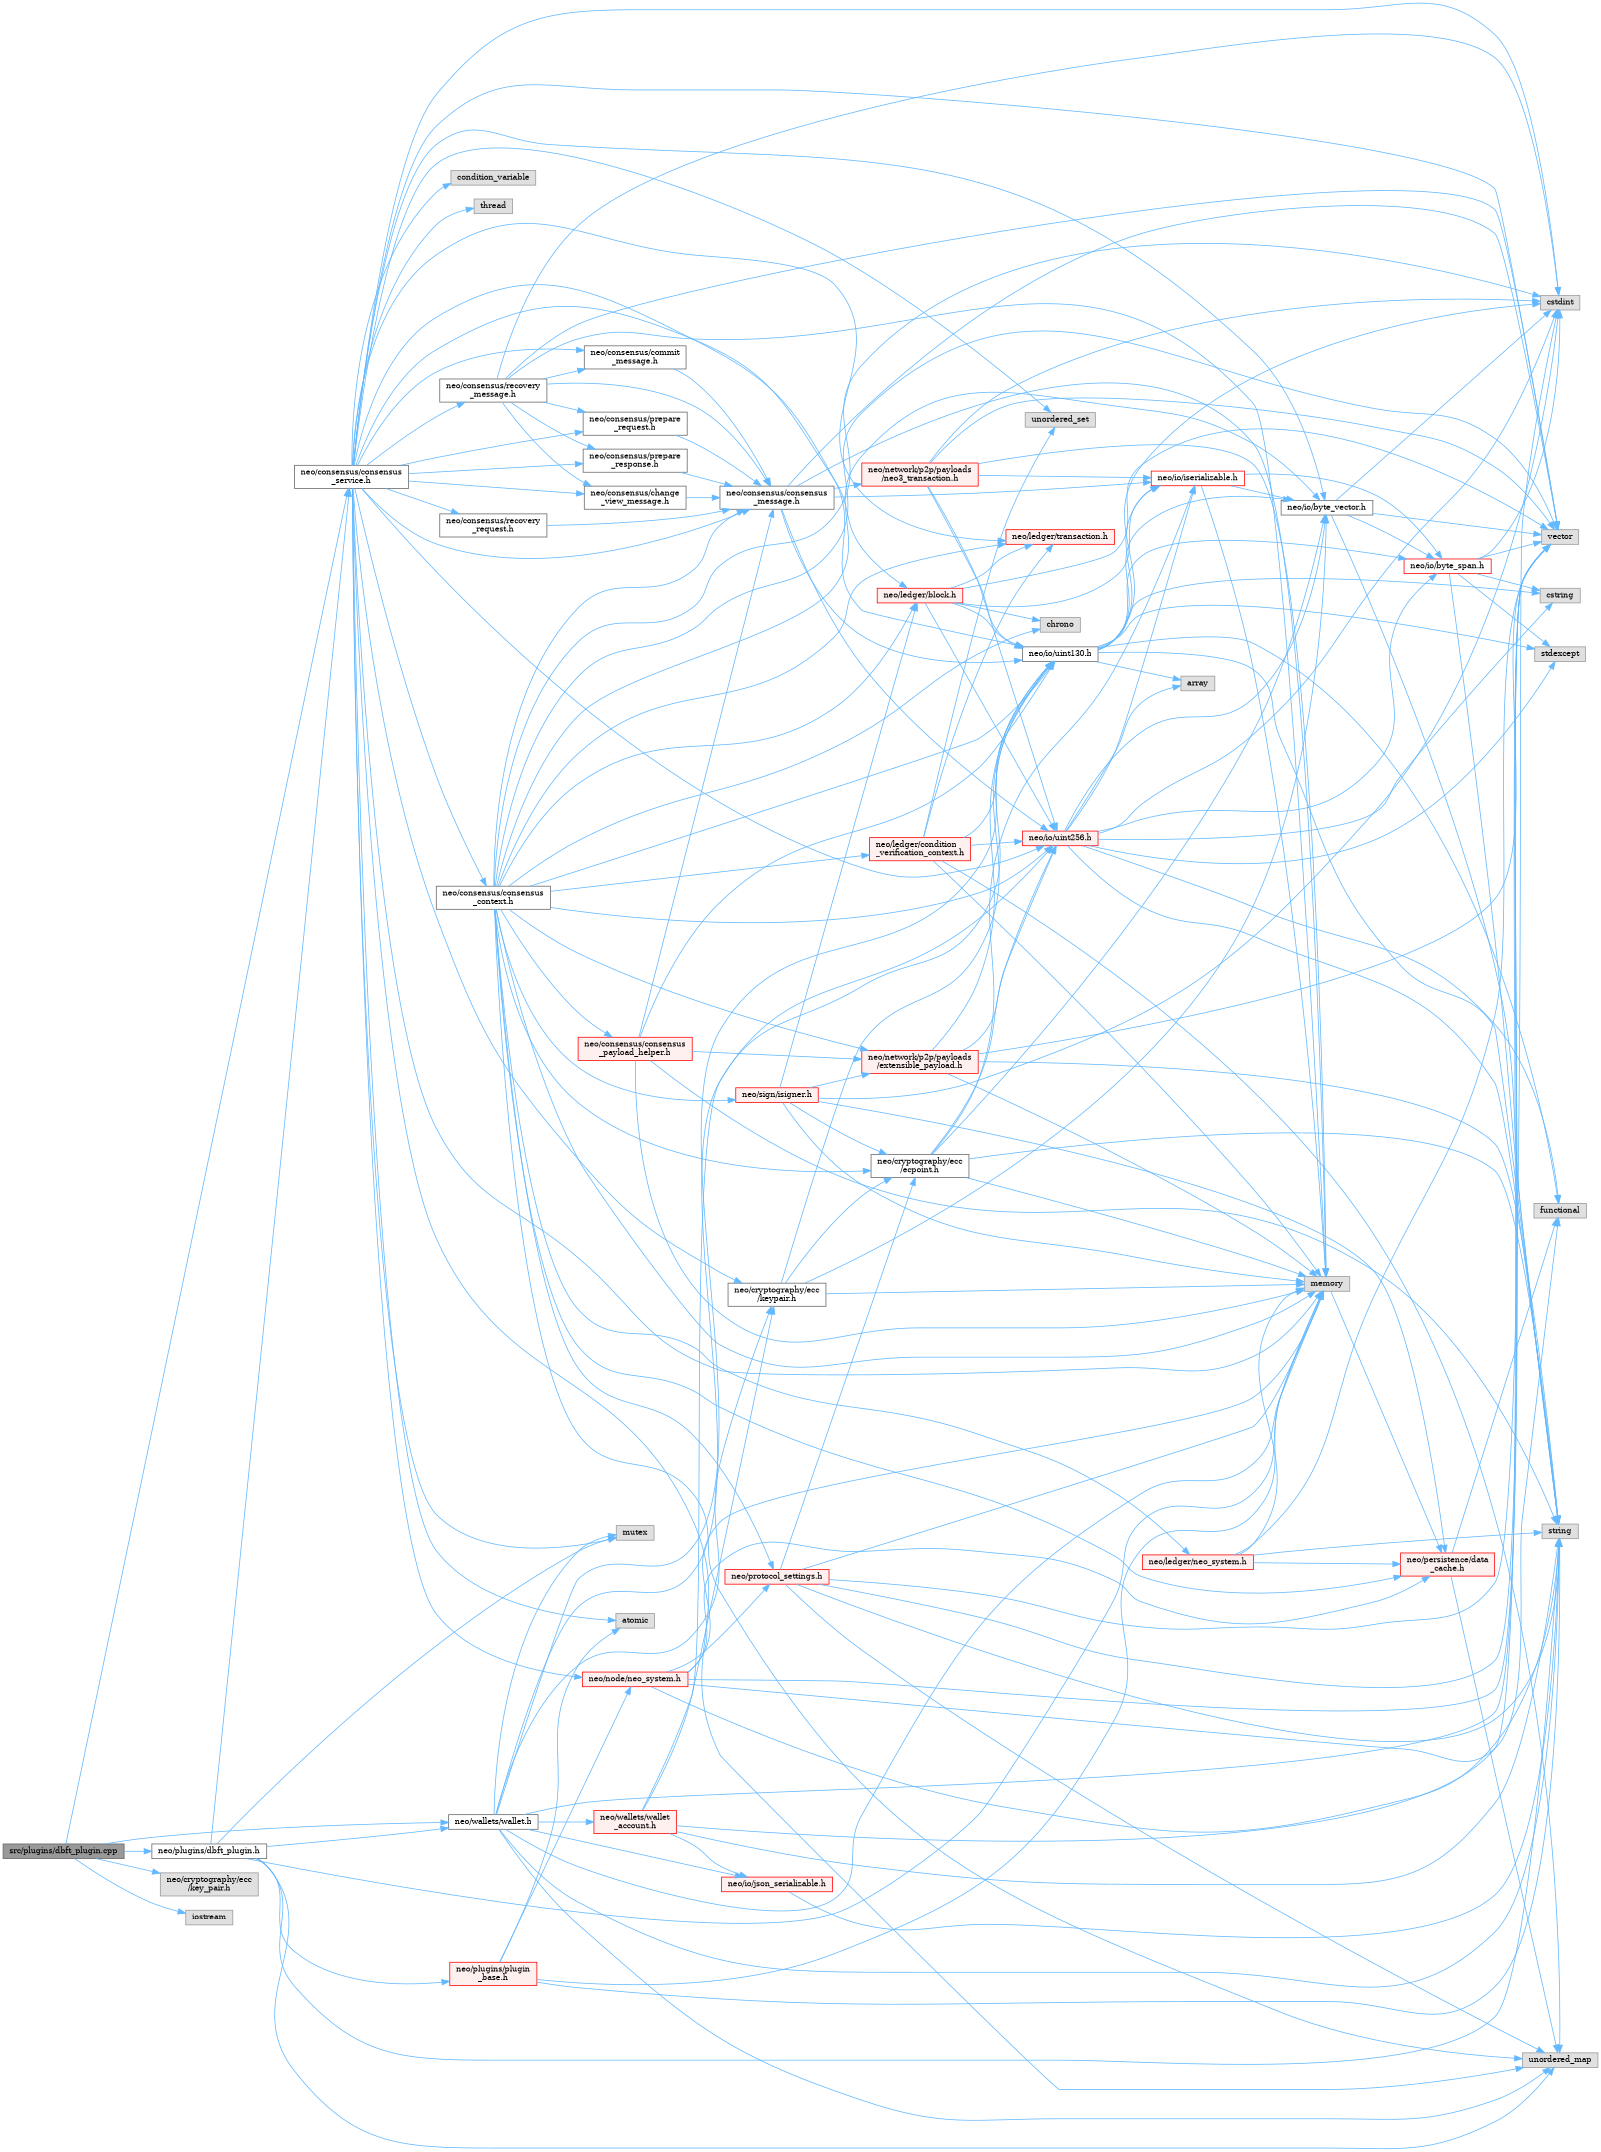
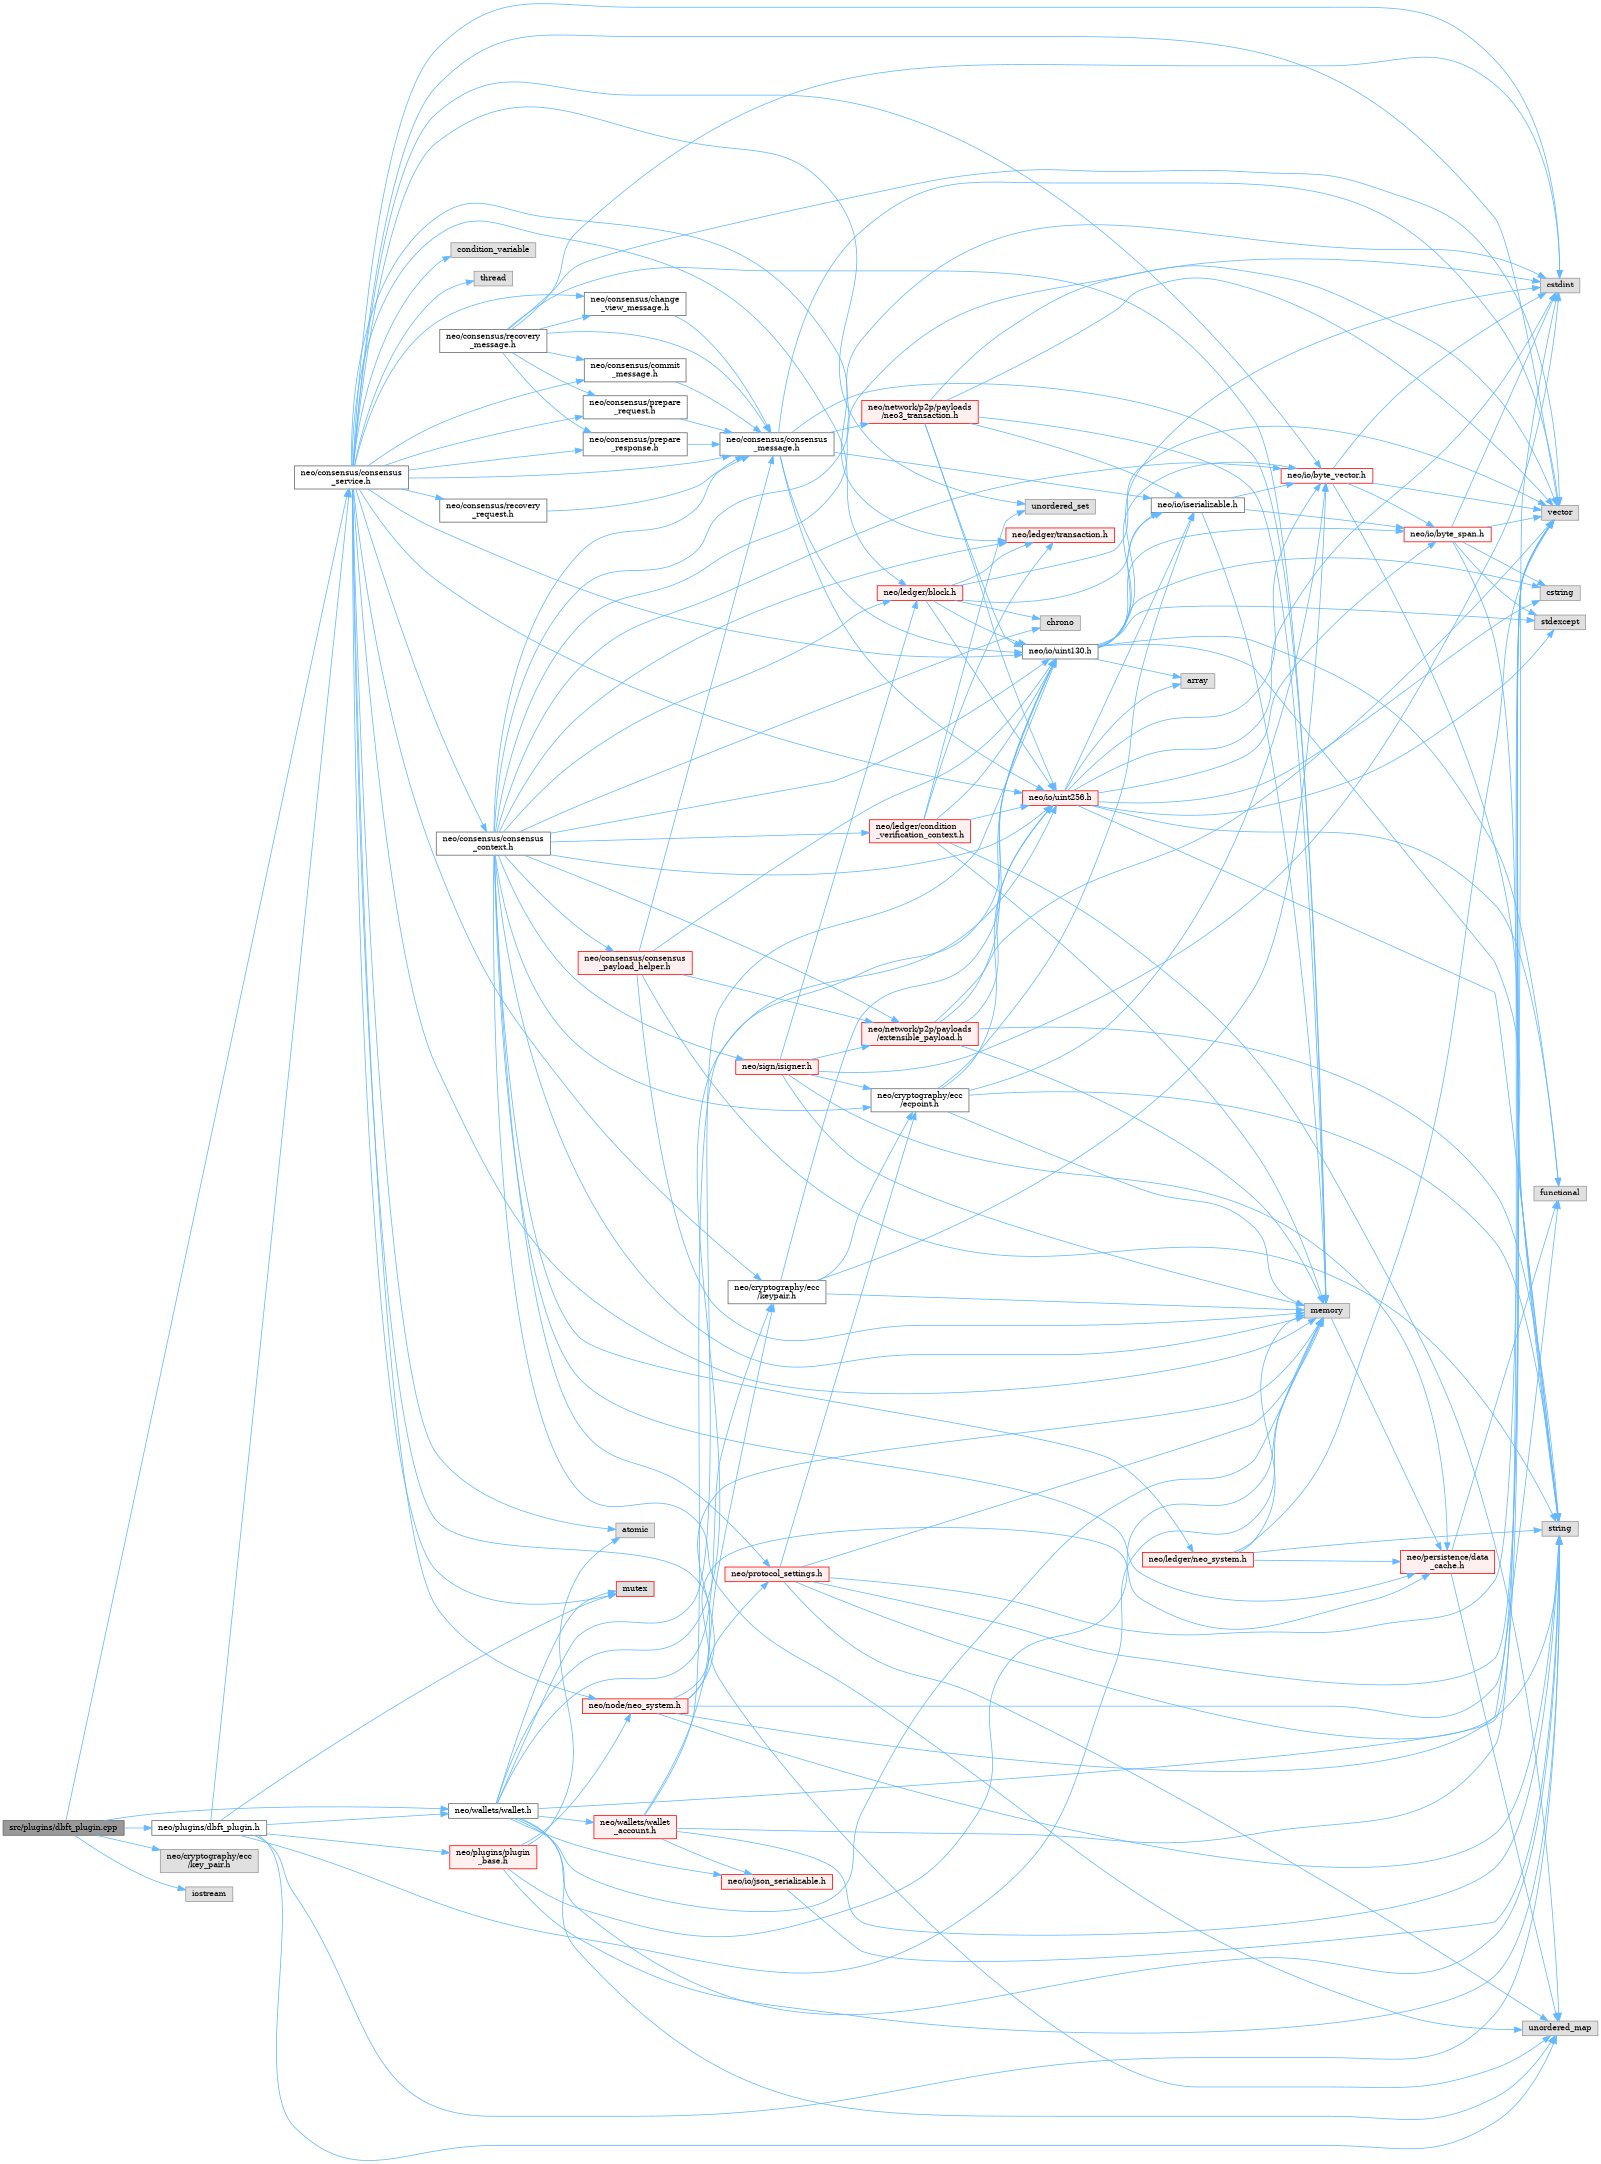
(411, 433) -> none
(1198, 478) -> (1198, 505)
(1327, 508) -> (1327, 476)
(635, 1533) -> (635, 1589)
